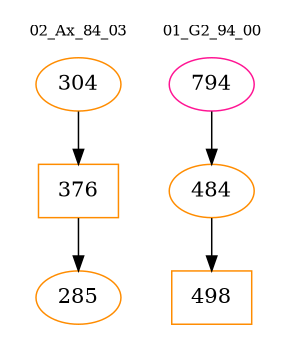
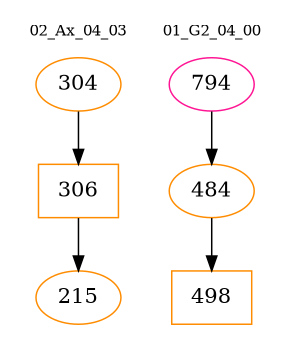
(78, 32) -> (78, 32)
(212, 32) -> (212, 32)
(78, 191) -> (78, 191)
(78, 298) -> (78, 298)
